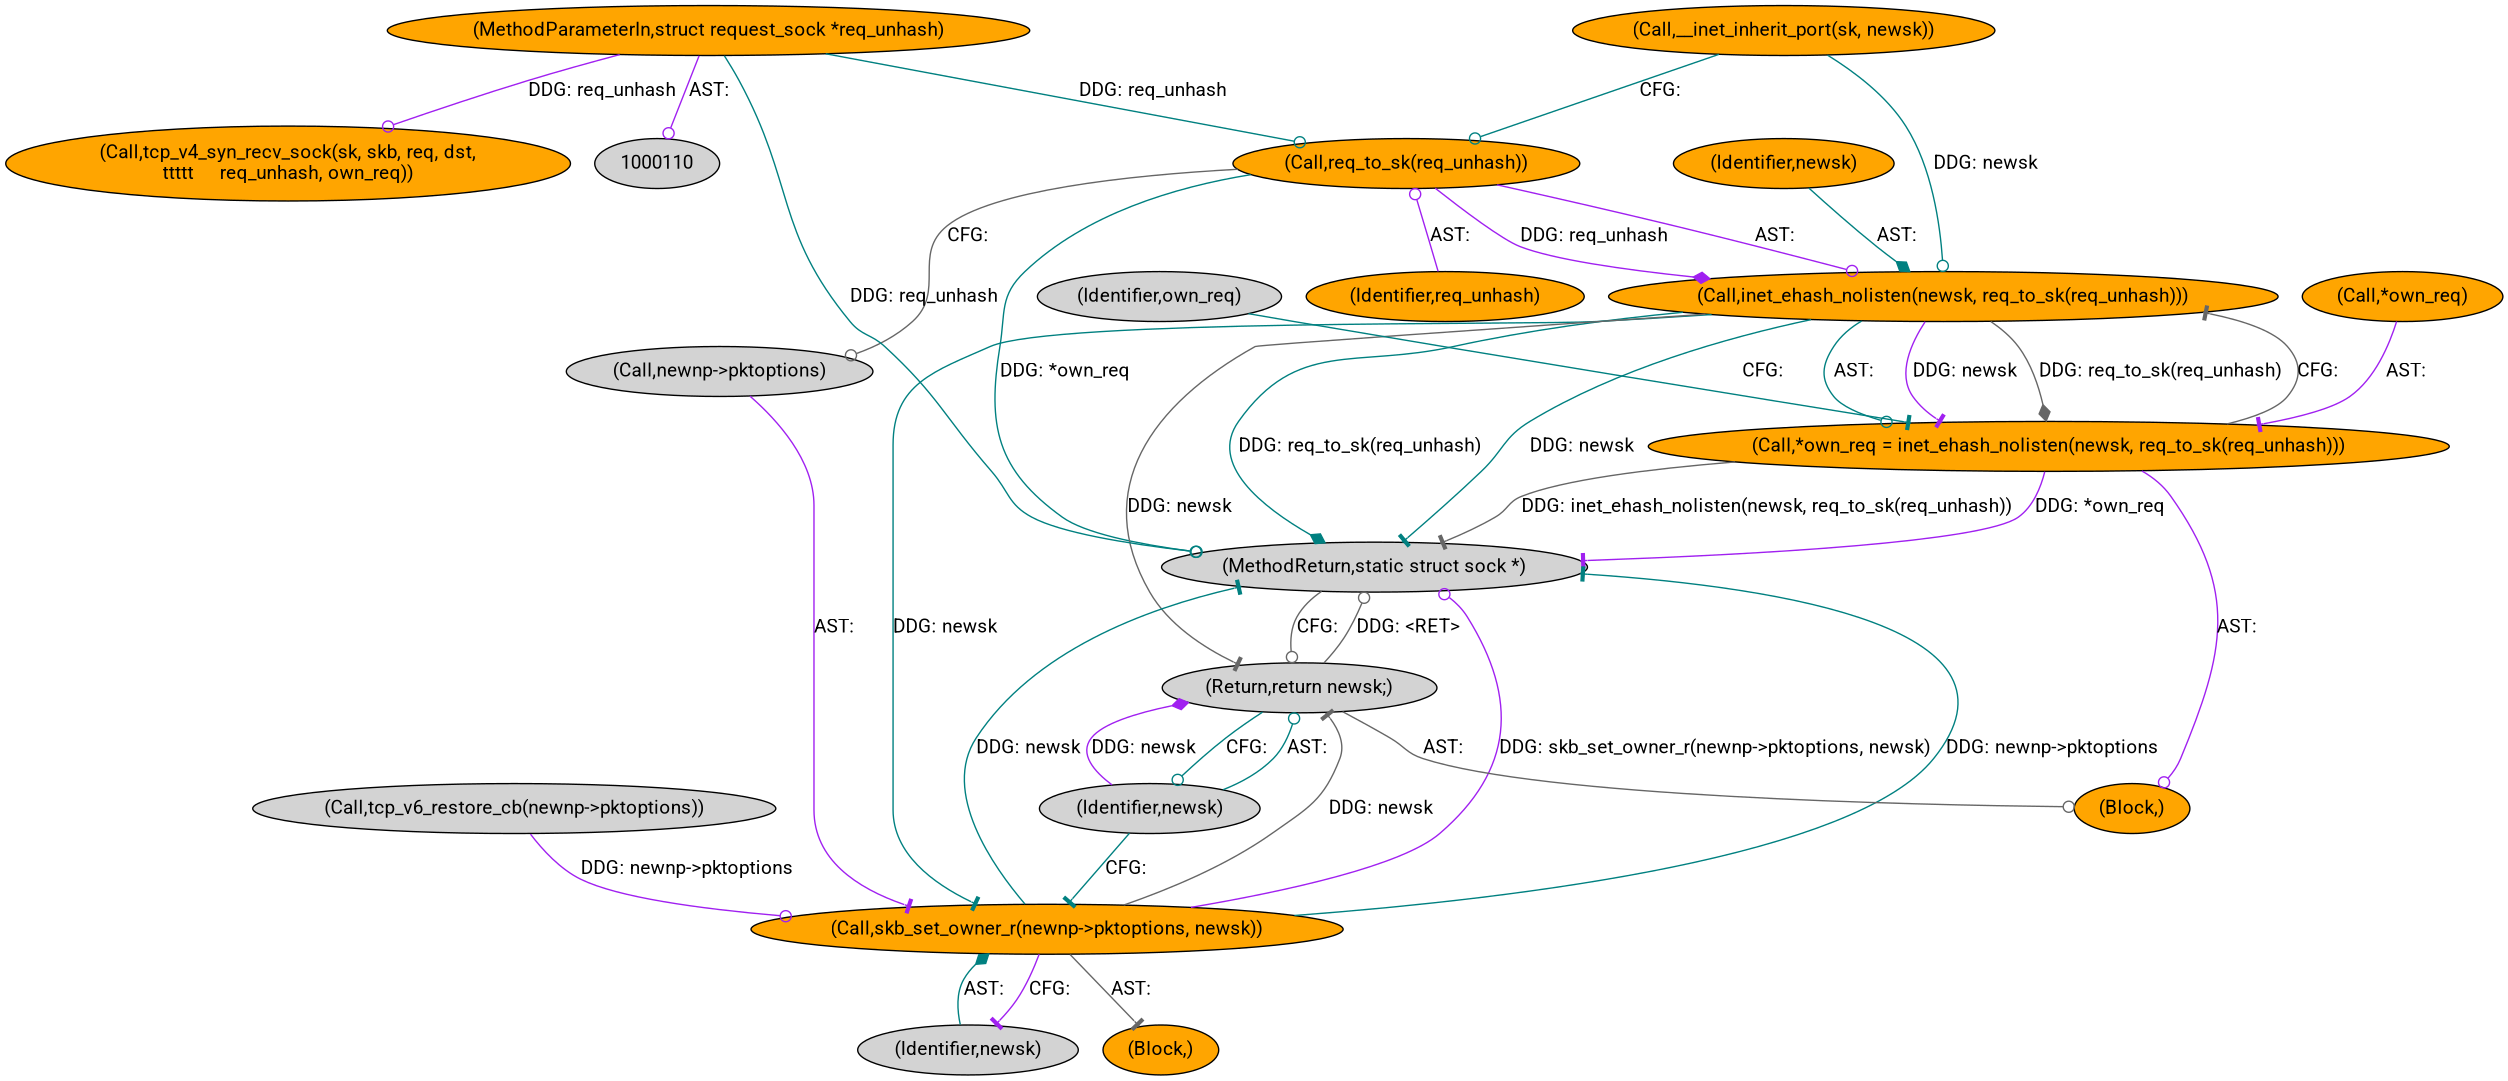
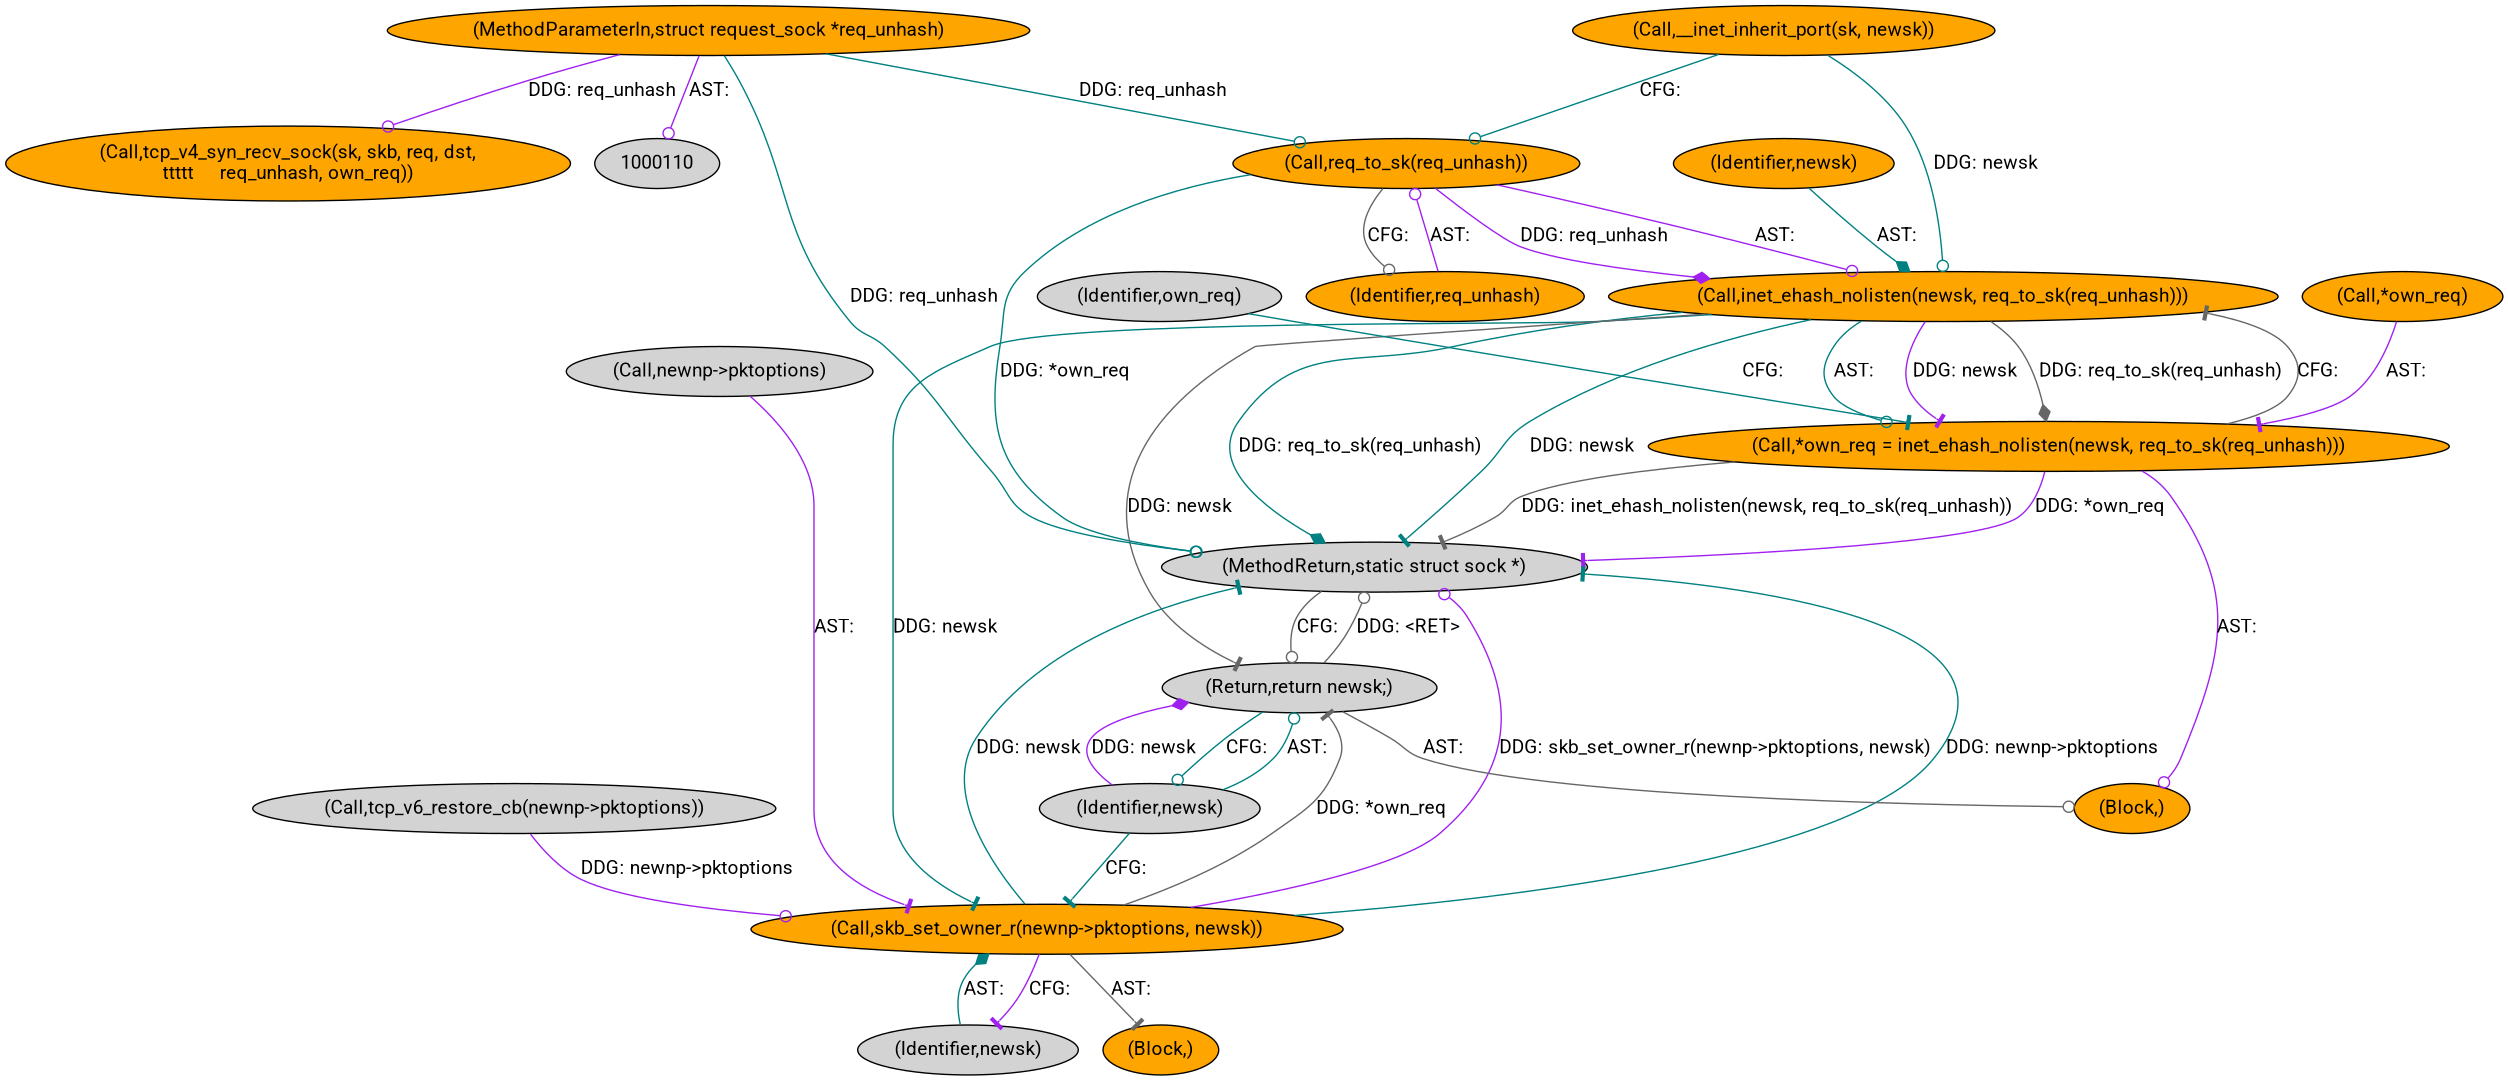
(1006, 200) -> (1364, 229)
(1381, 809) -> (1381, 809)
